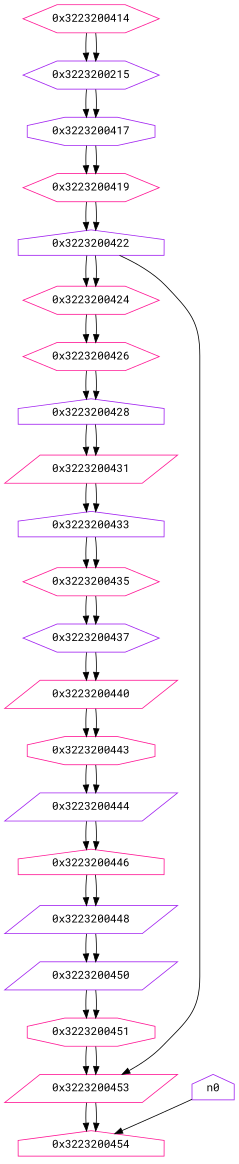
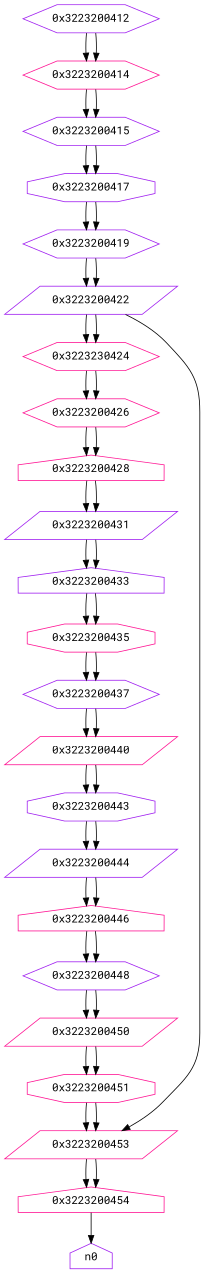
none -> (91, 19)
(91, 75) -> (91, 131)
(91, 188) -> (91, 244)
(91, 244) -> (91, 300)
(91, 300) -> (91, 357)
(91, 413) -> (91, 469)
(91, 469) -> (91, 525)
(91, 582) -> (91, 638)
(91, 751) -> (91, 807)
(91, 920) -> (91, 976)
(91, 976) -> (91, 1032)
(157, 1115) -> (91, 1224)
